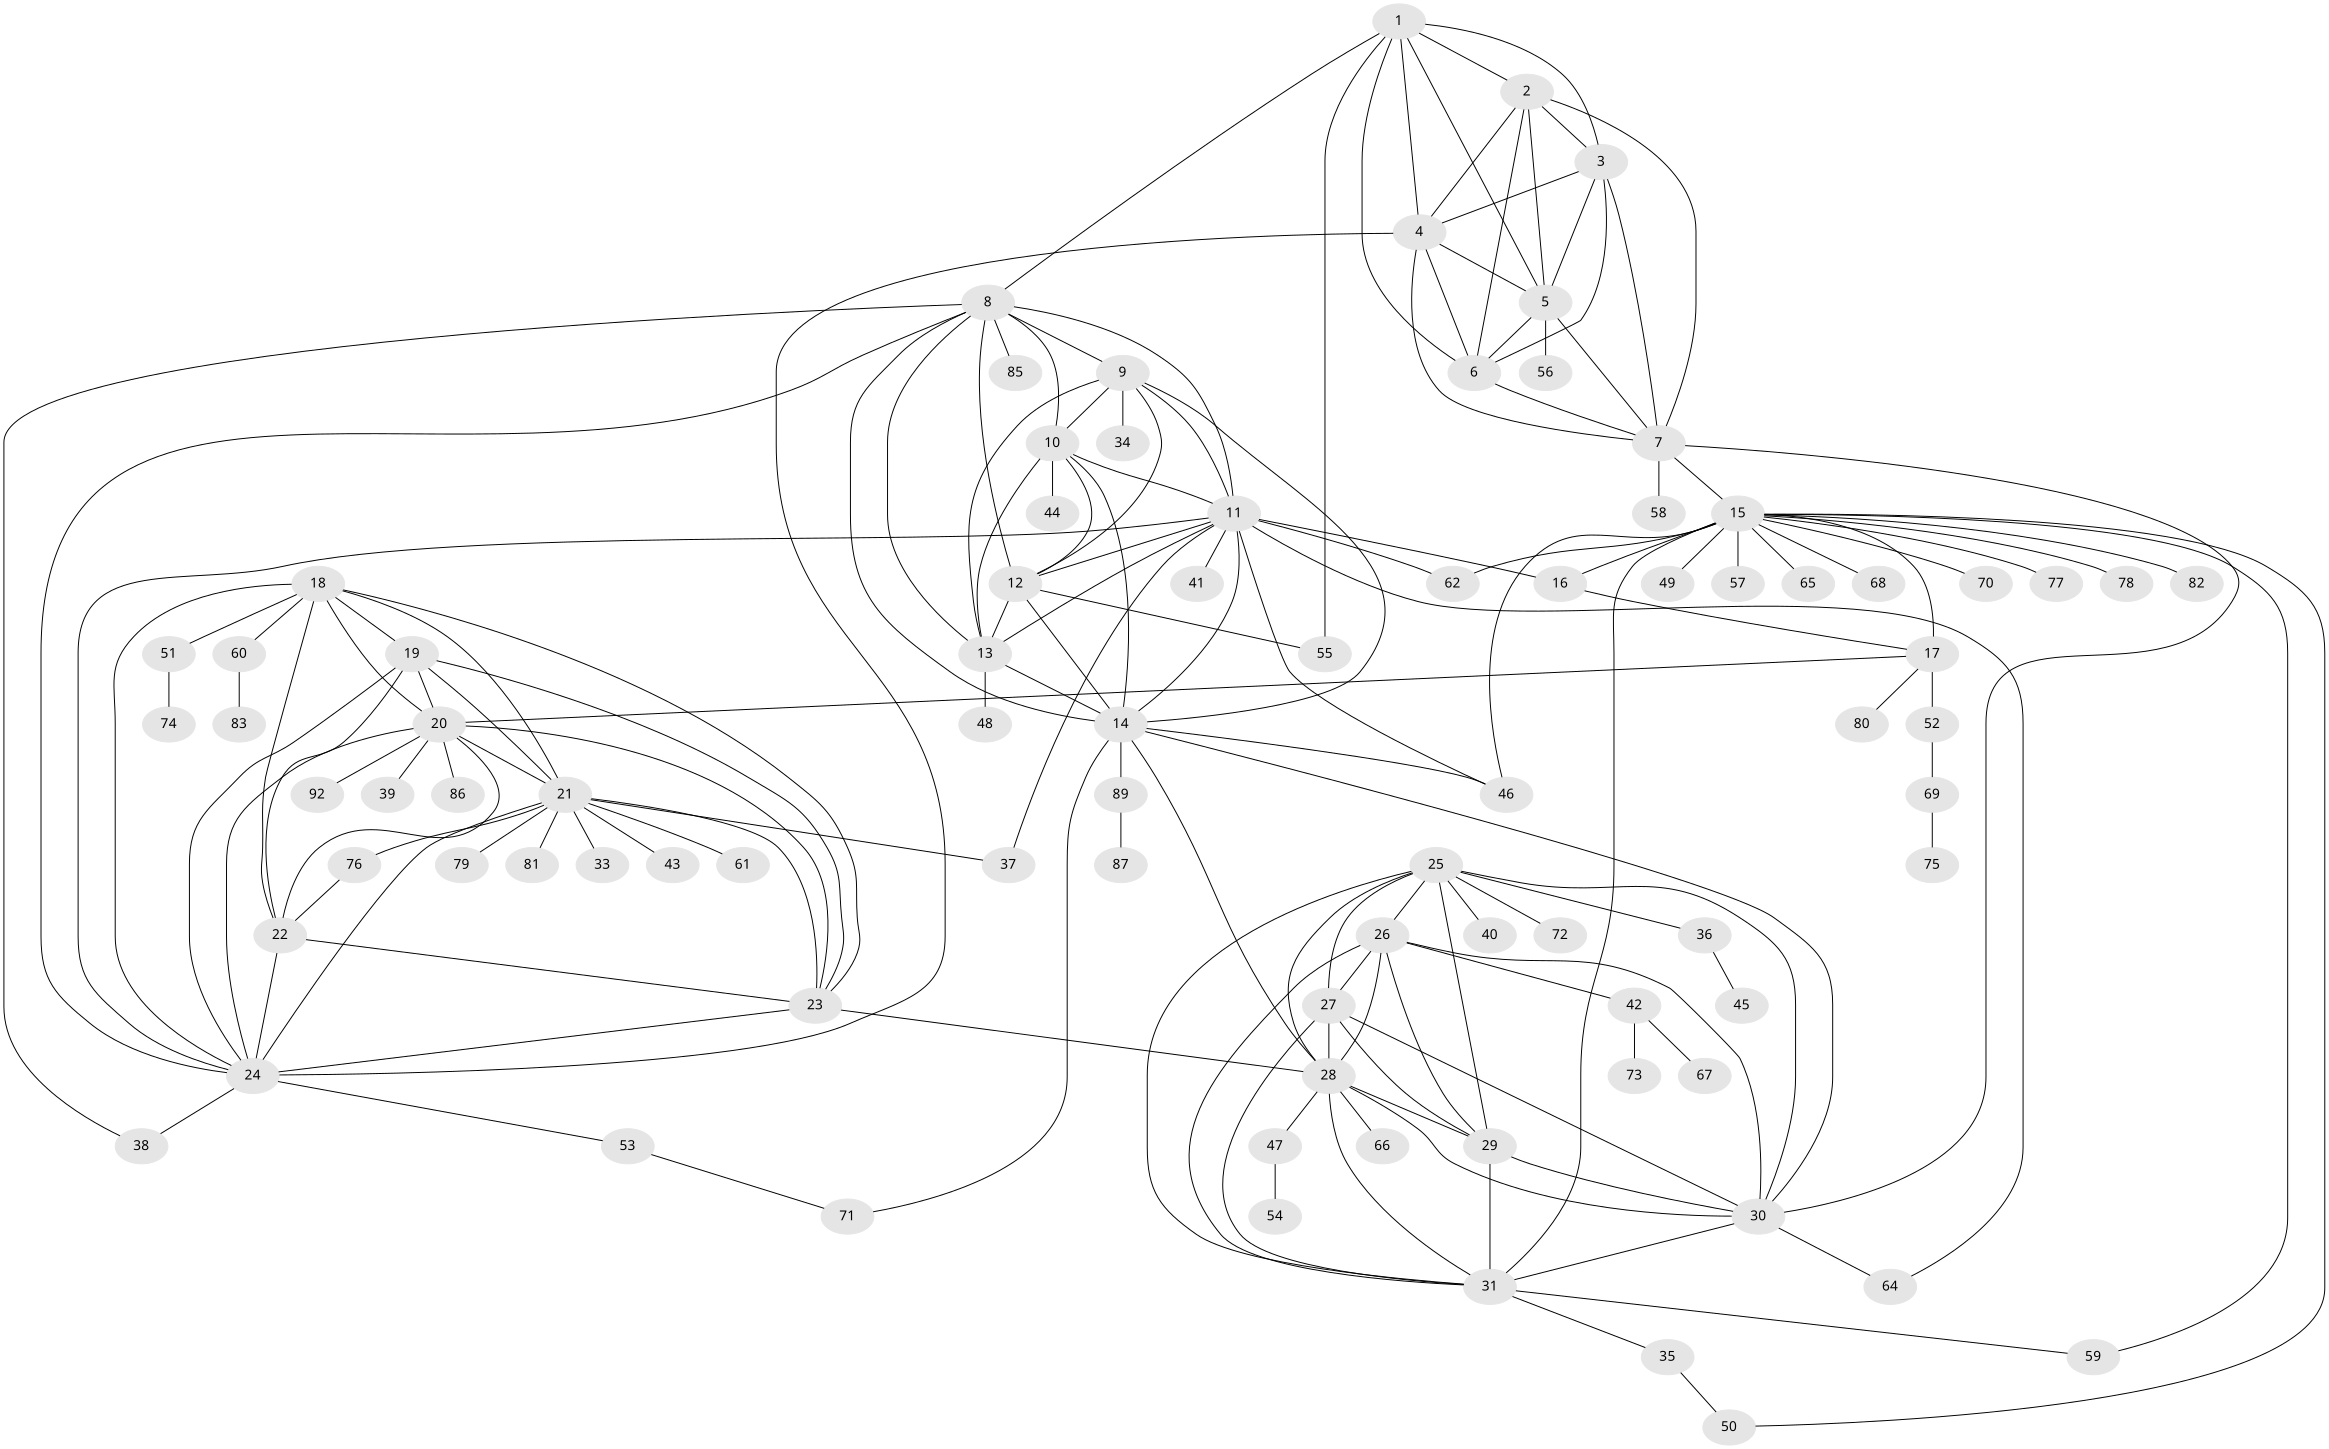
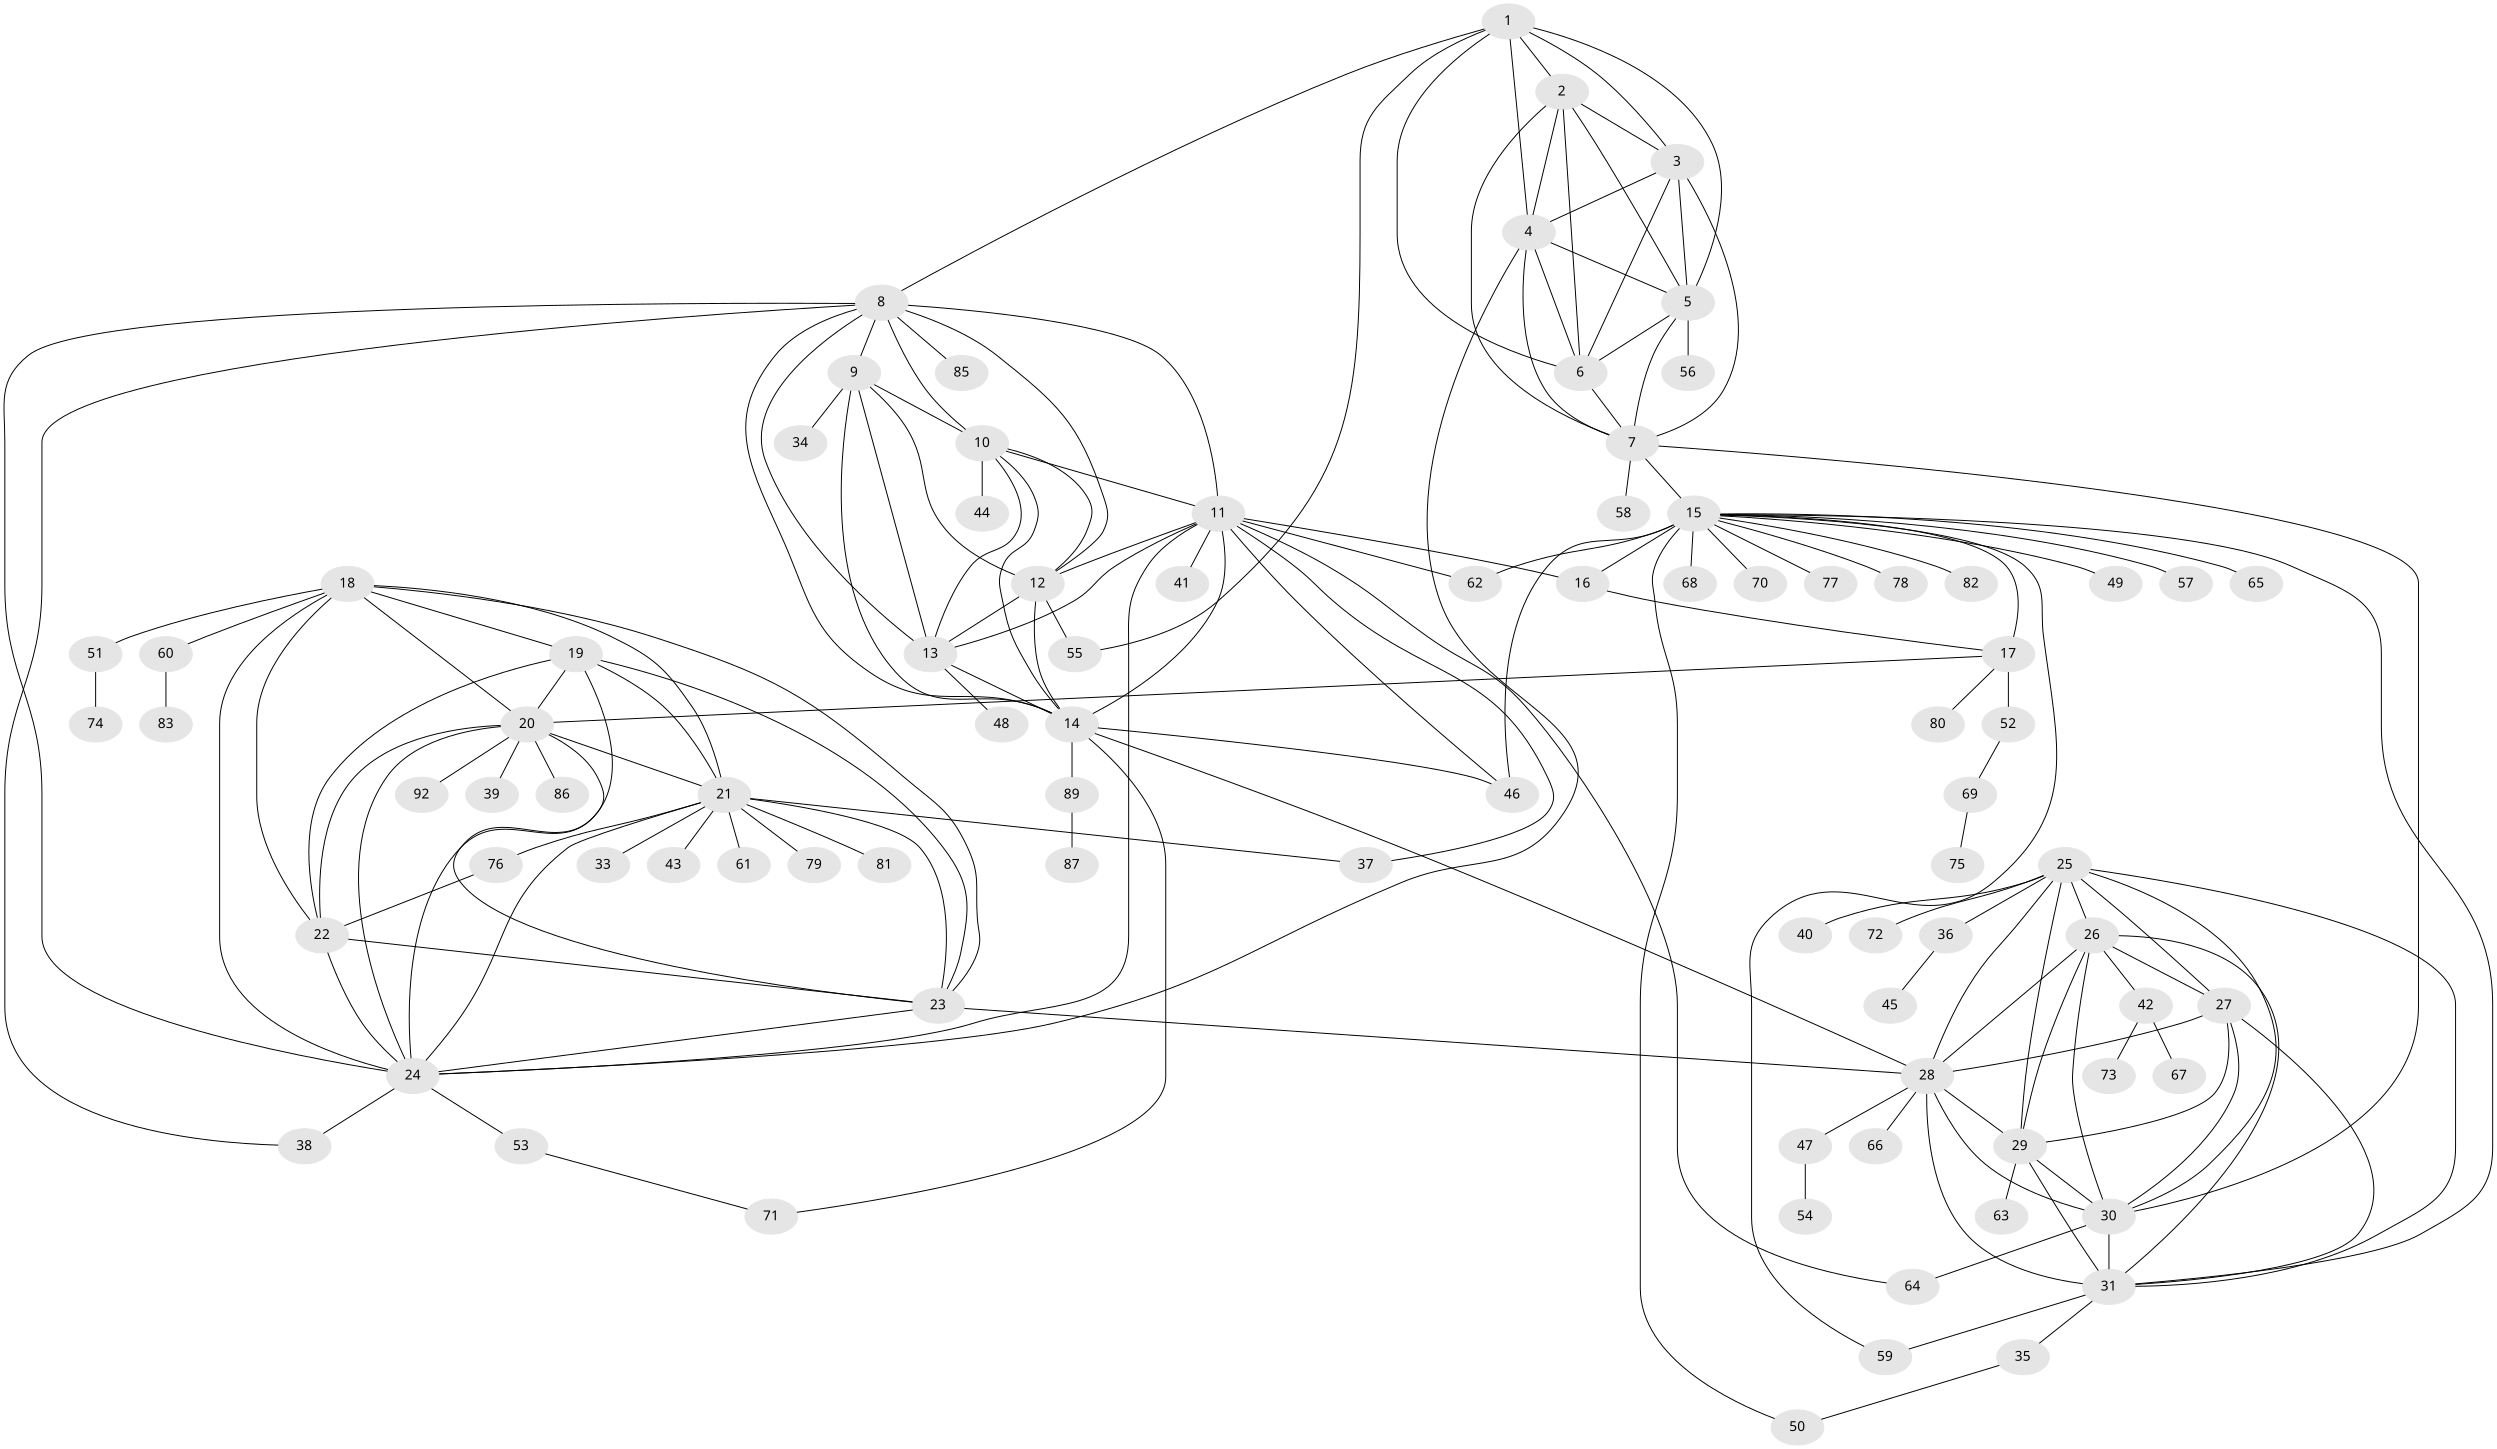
(1195, 433) -> none
(1595, 853) -> none
none -> (2001, 1217)
